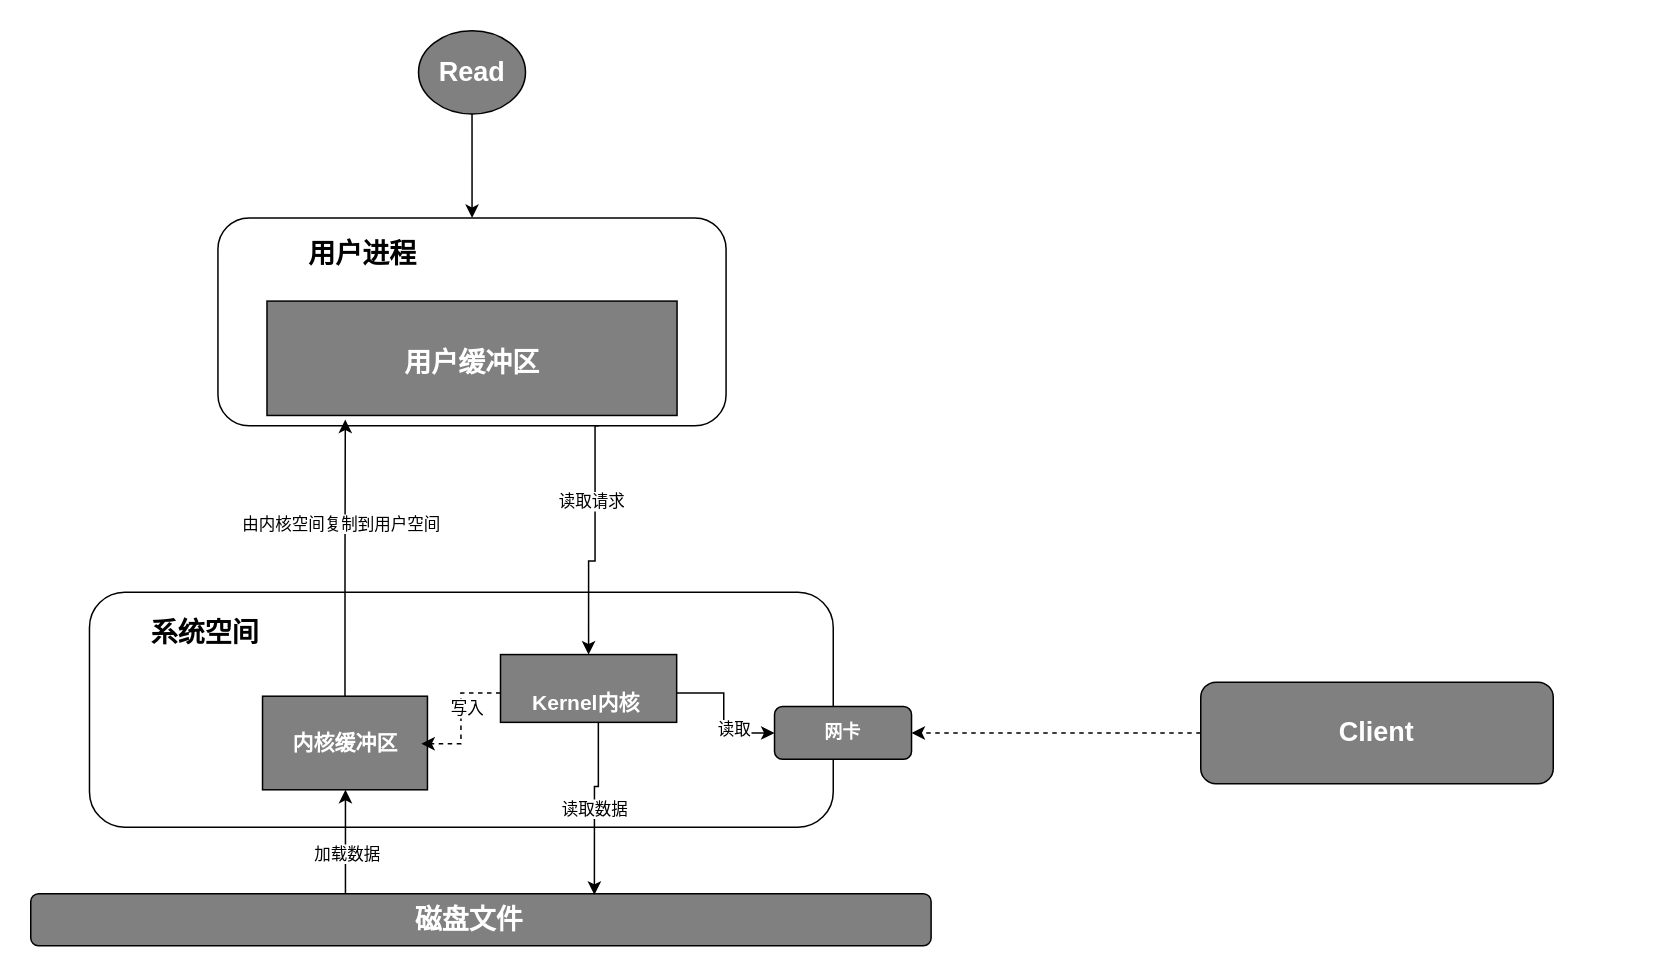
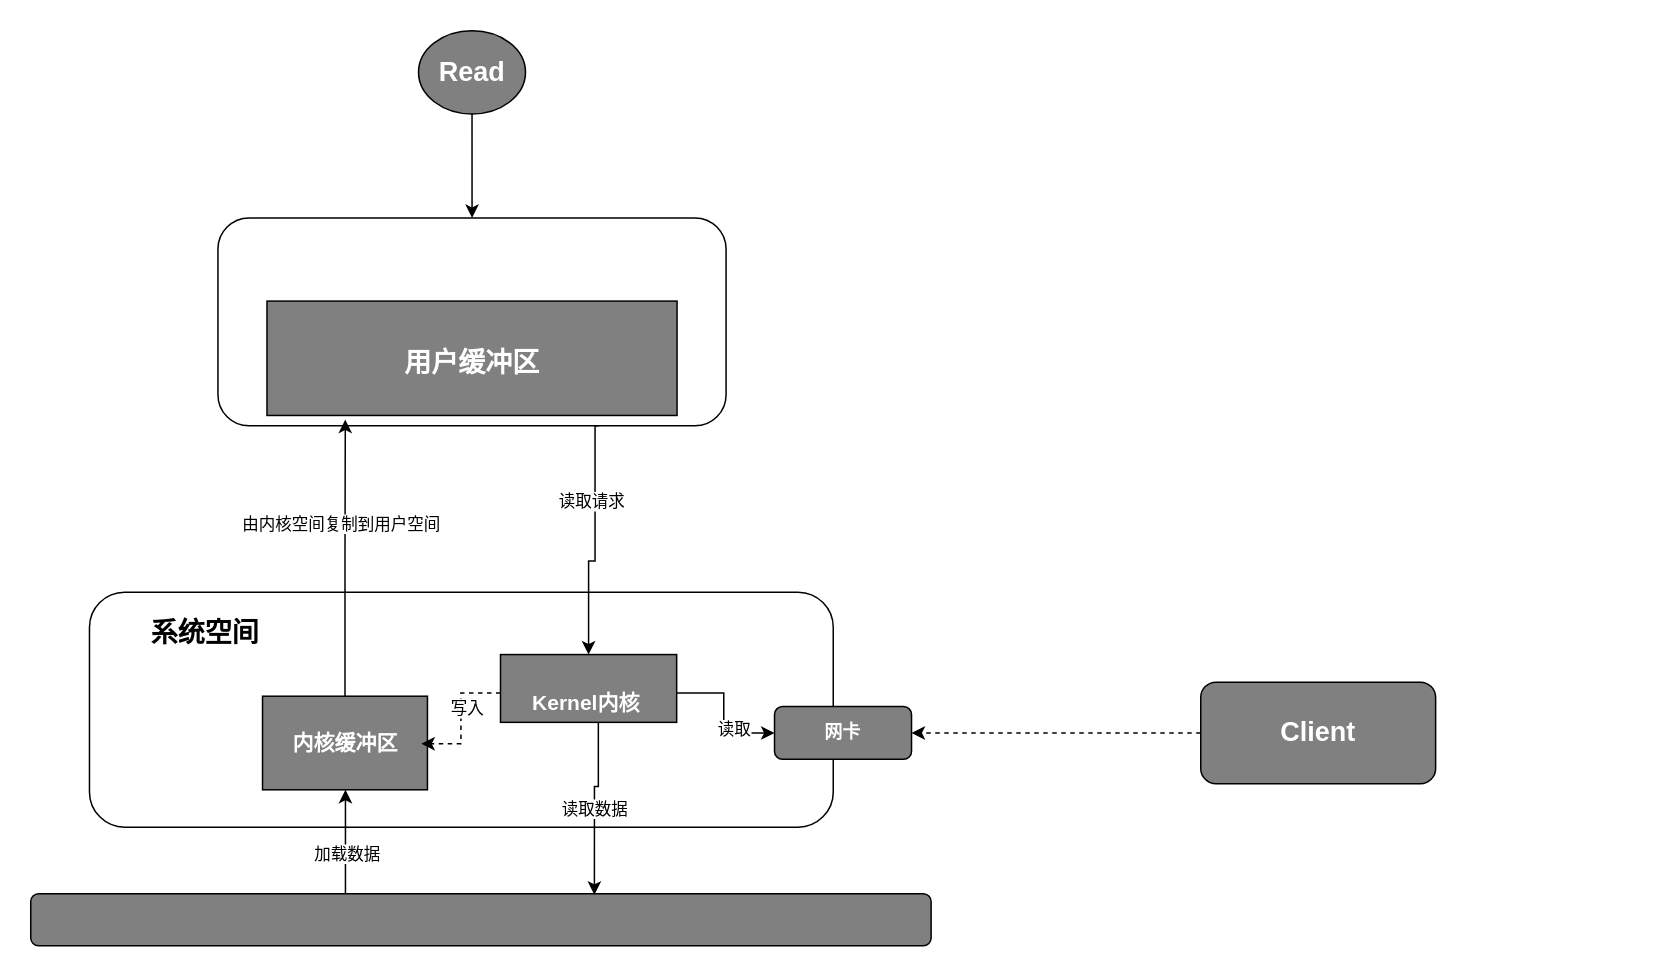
(362, 255) -> none
(1377, 733) -> (1318, 733)
(470, 920) -> none
